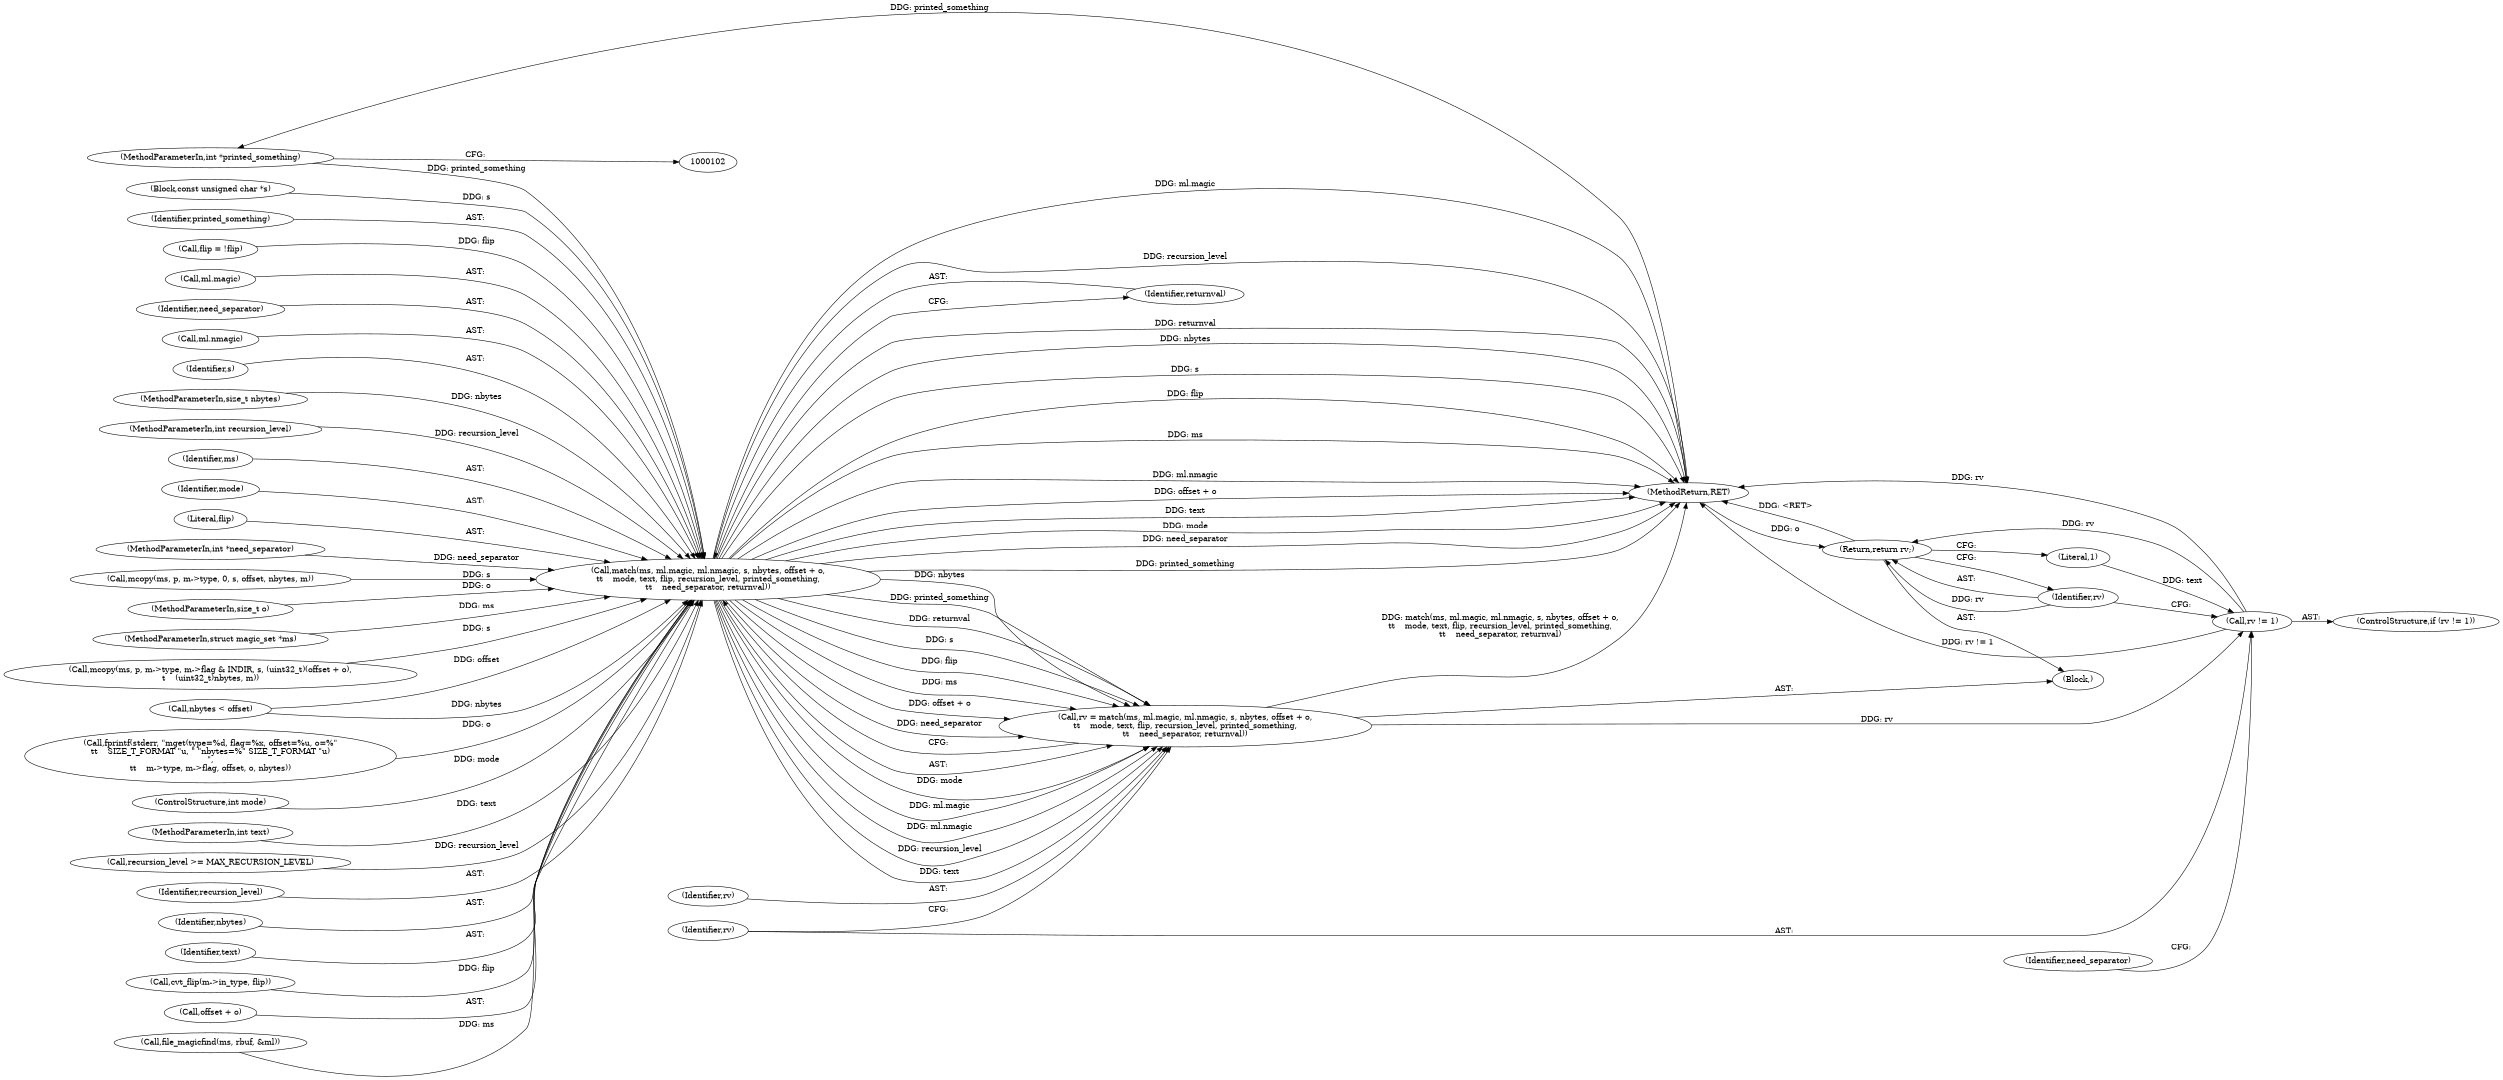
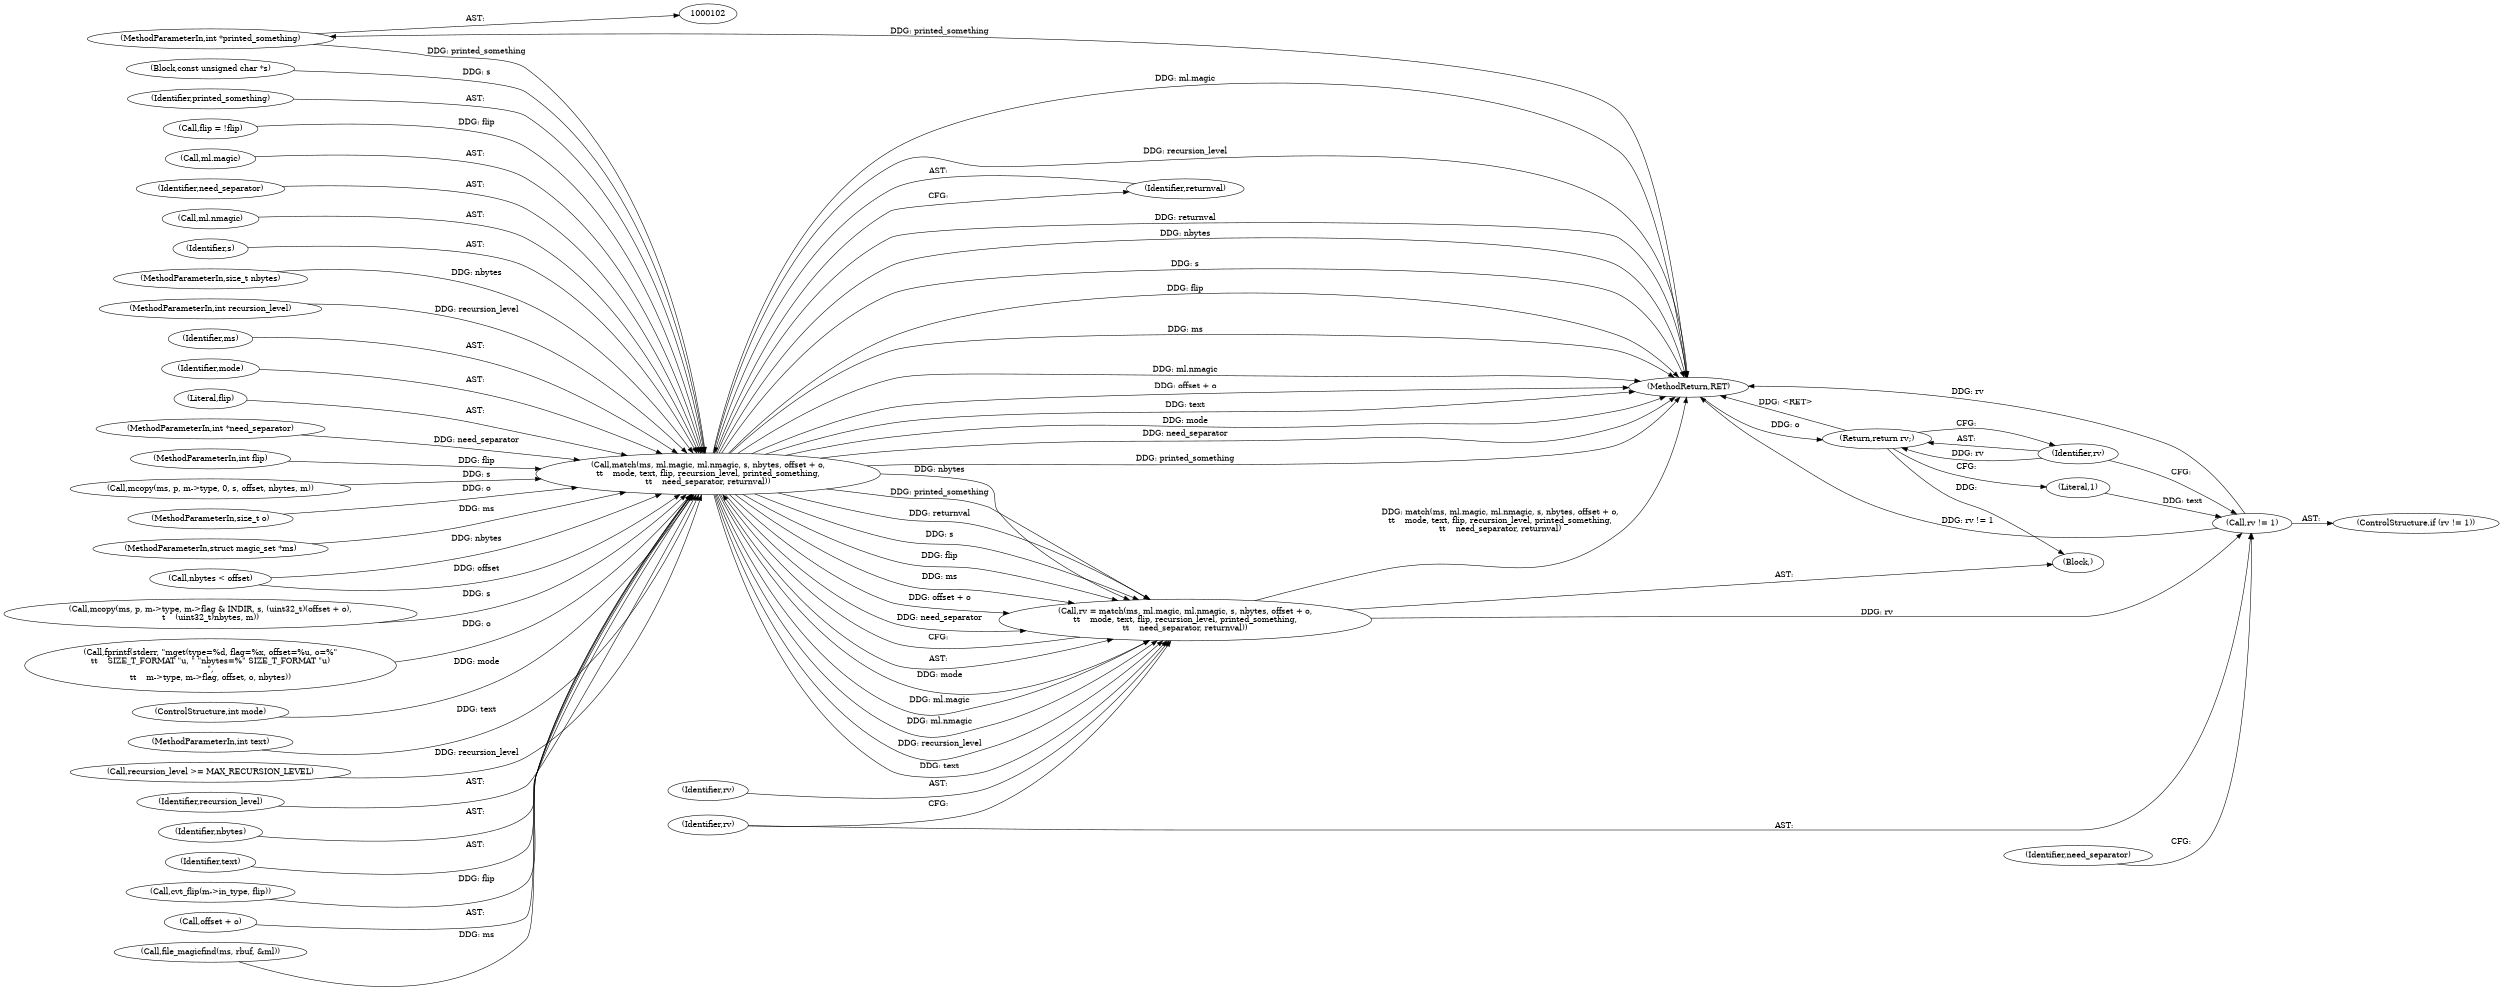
(477, 155) -> (477, 19)
none -> (211, 459)
(2093, 531) -> none
(1968, 618) -> (1968, 488)
